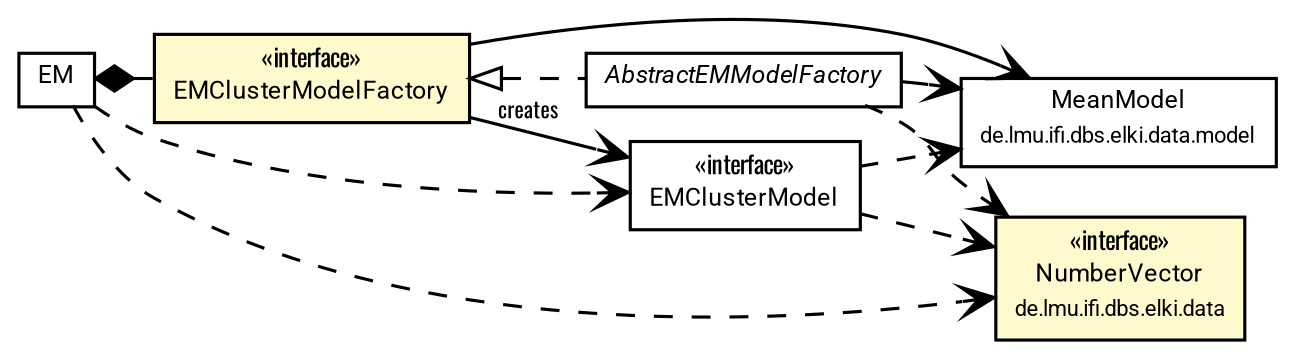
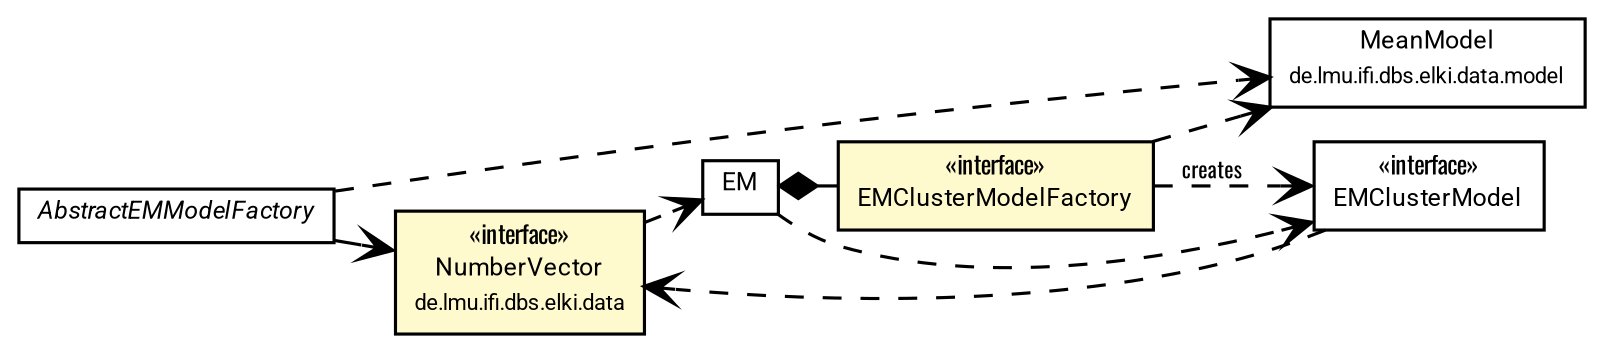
(738, 20) -> (1197, 129)
(144, 79) -> (828, 186)
(544, 79) -> none
(915, 83) -> (786, 129)
(533, 133) -> (1217, 186)
(920, 137) -> (348, 243)
(894, 160) -> none
(488, 302) -> (658, 217)
